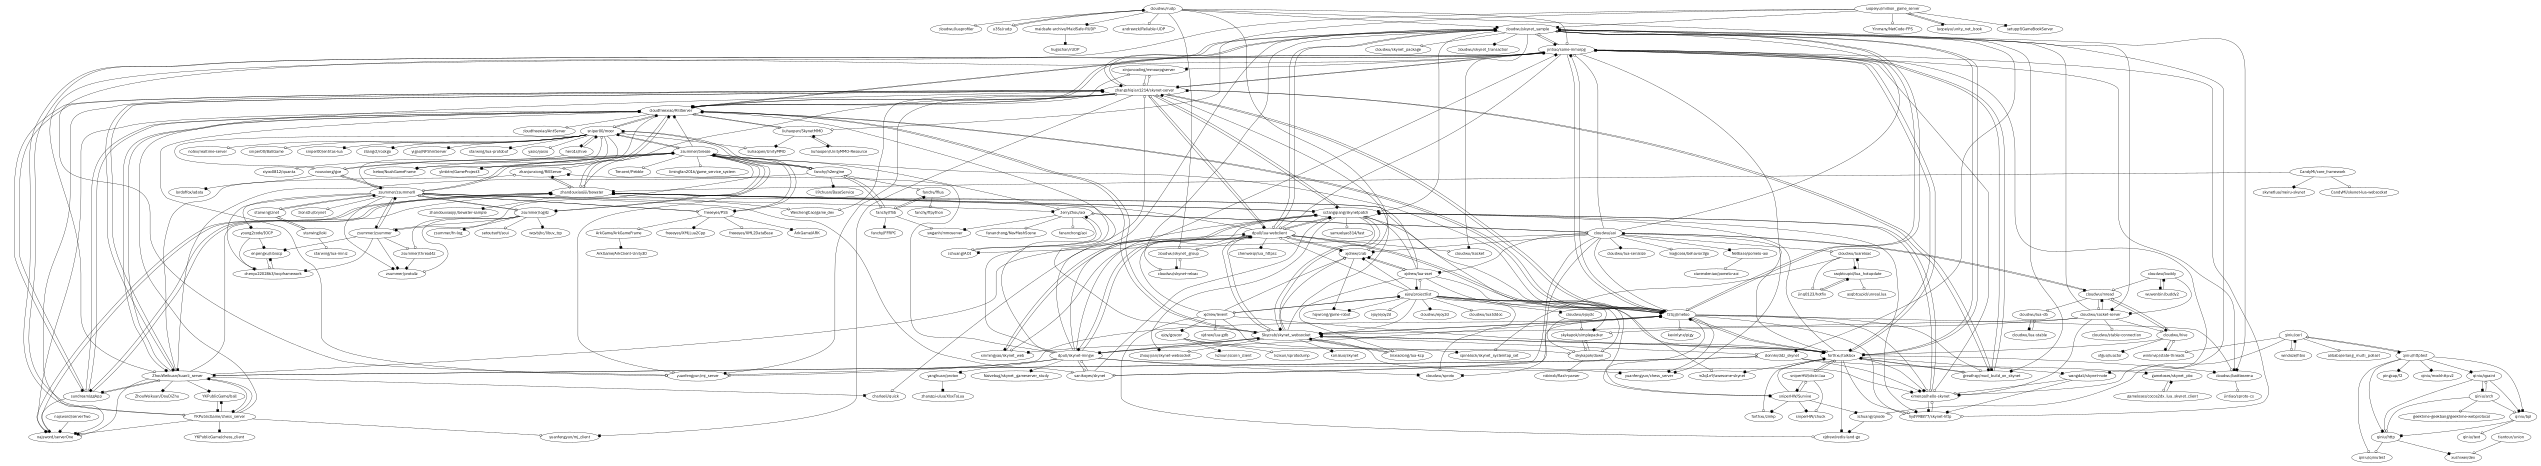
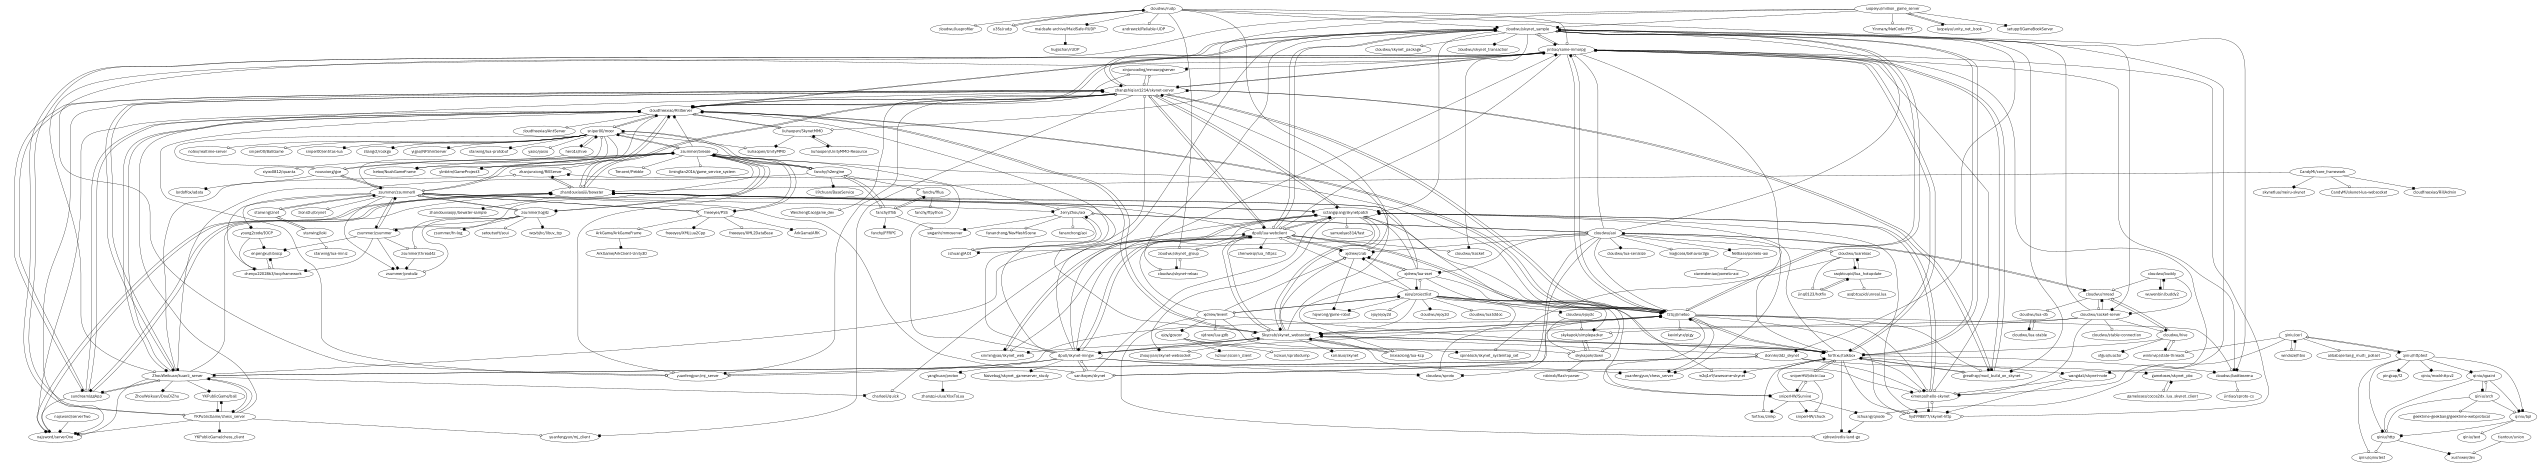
none -> (2435, 192)
(739, 204) -> (843, 112)
(1861, 369) -> (1861, 369)
